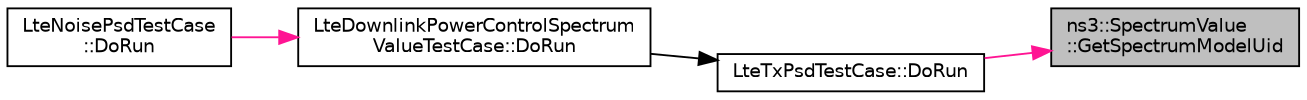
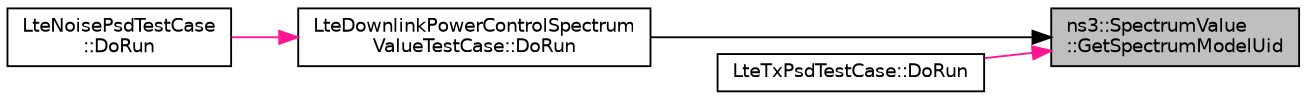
(675, 56) -> (842, 37)
